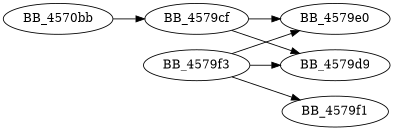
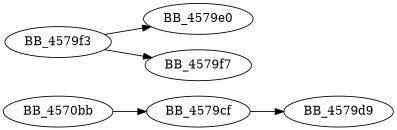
(260, 19) -> none
(261, 65) -> none
(335, 112) -> (198, 65)
